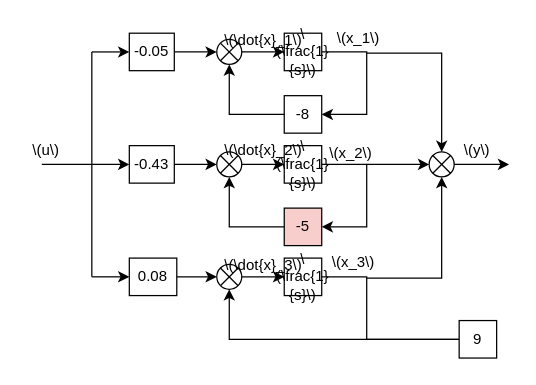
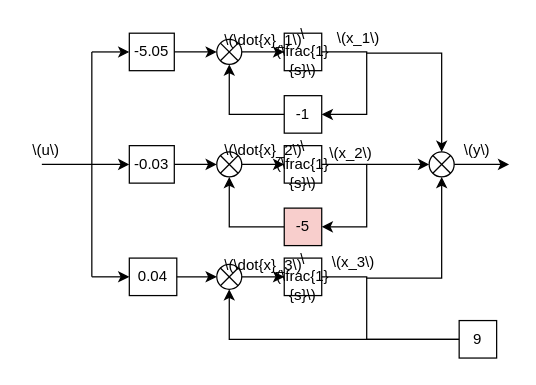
(152, 52) -> (152, 52)
(303, 114) -> (303, 114)
(152, 164) -> (152, 164)
(153, 277) -> (153, 277)
